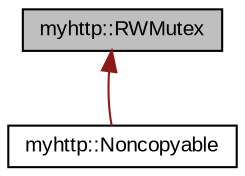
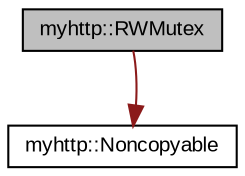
(109, 99) -> (136, 78)
